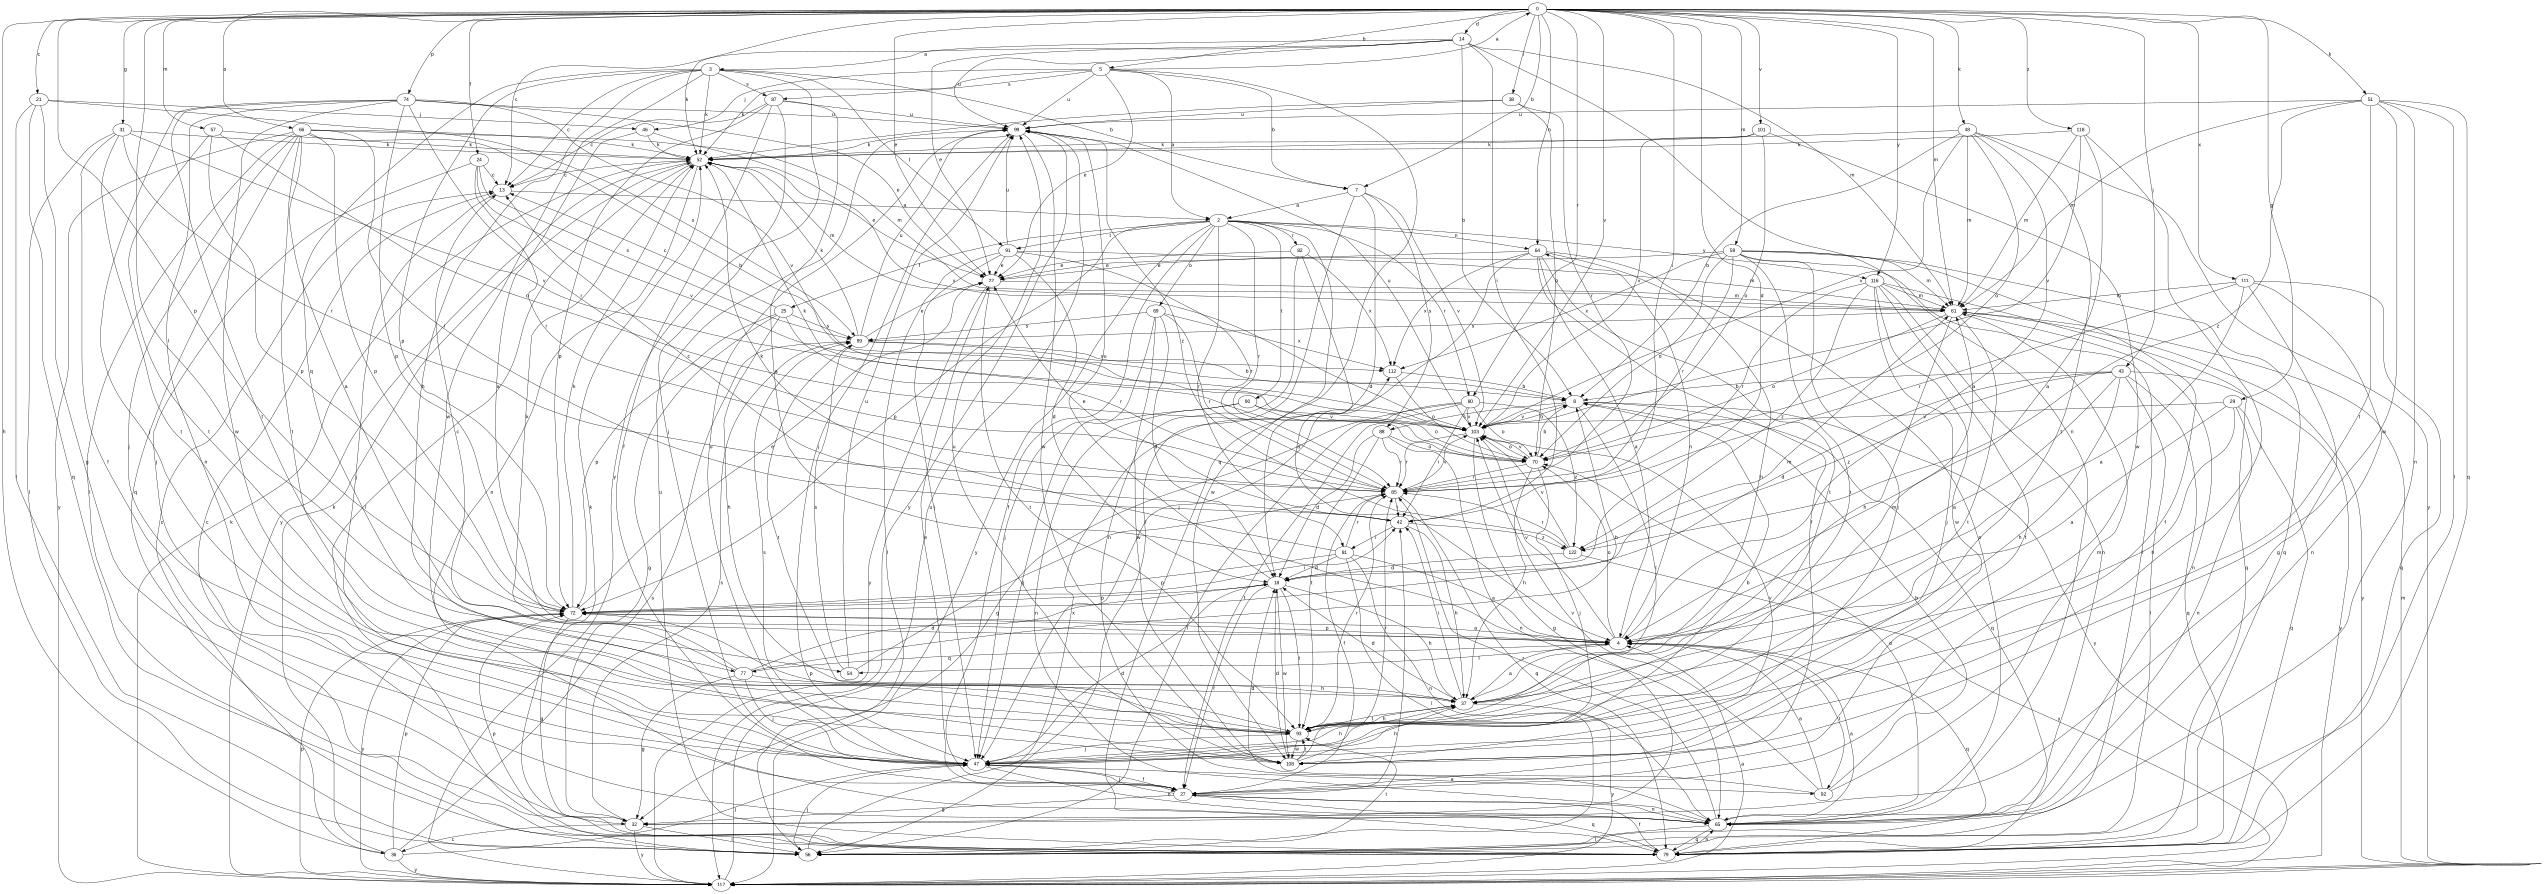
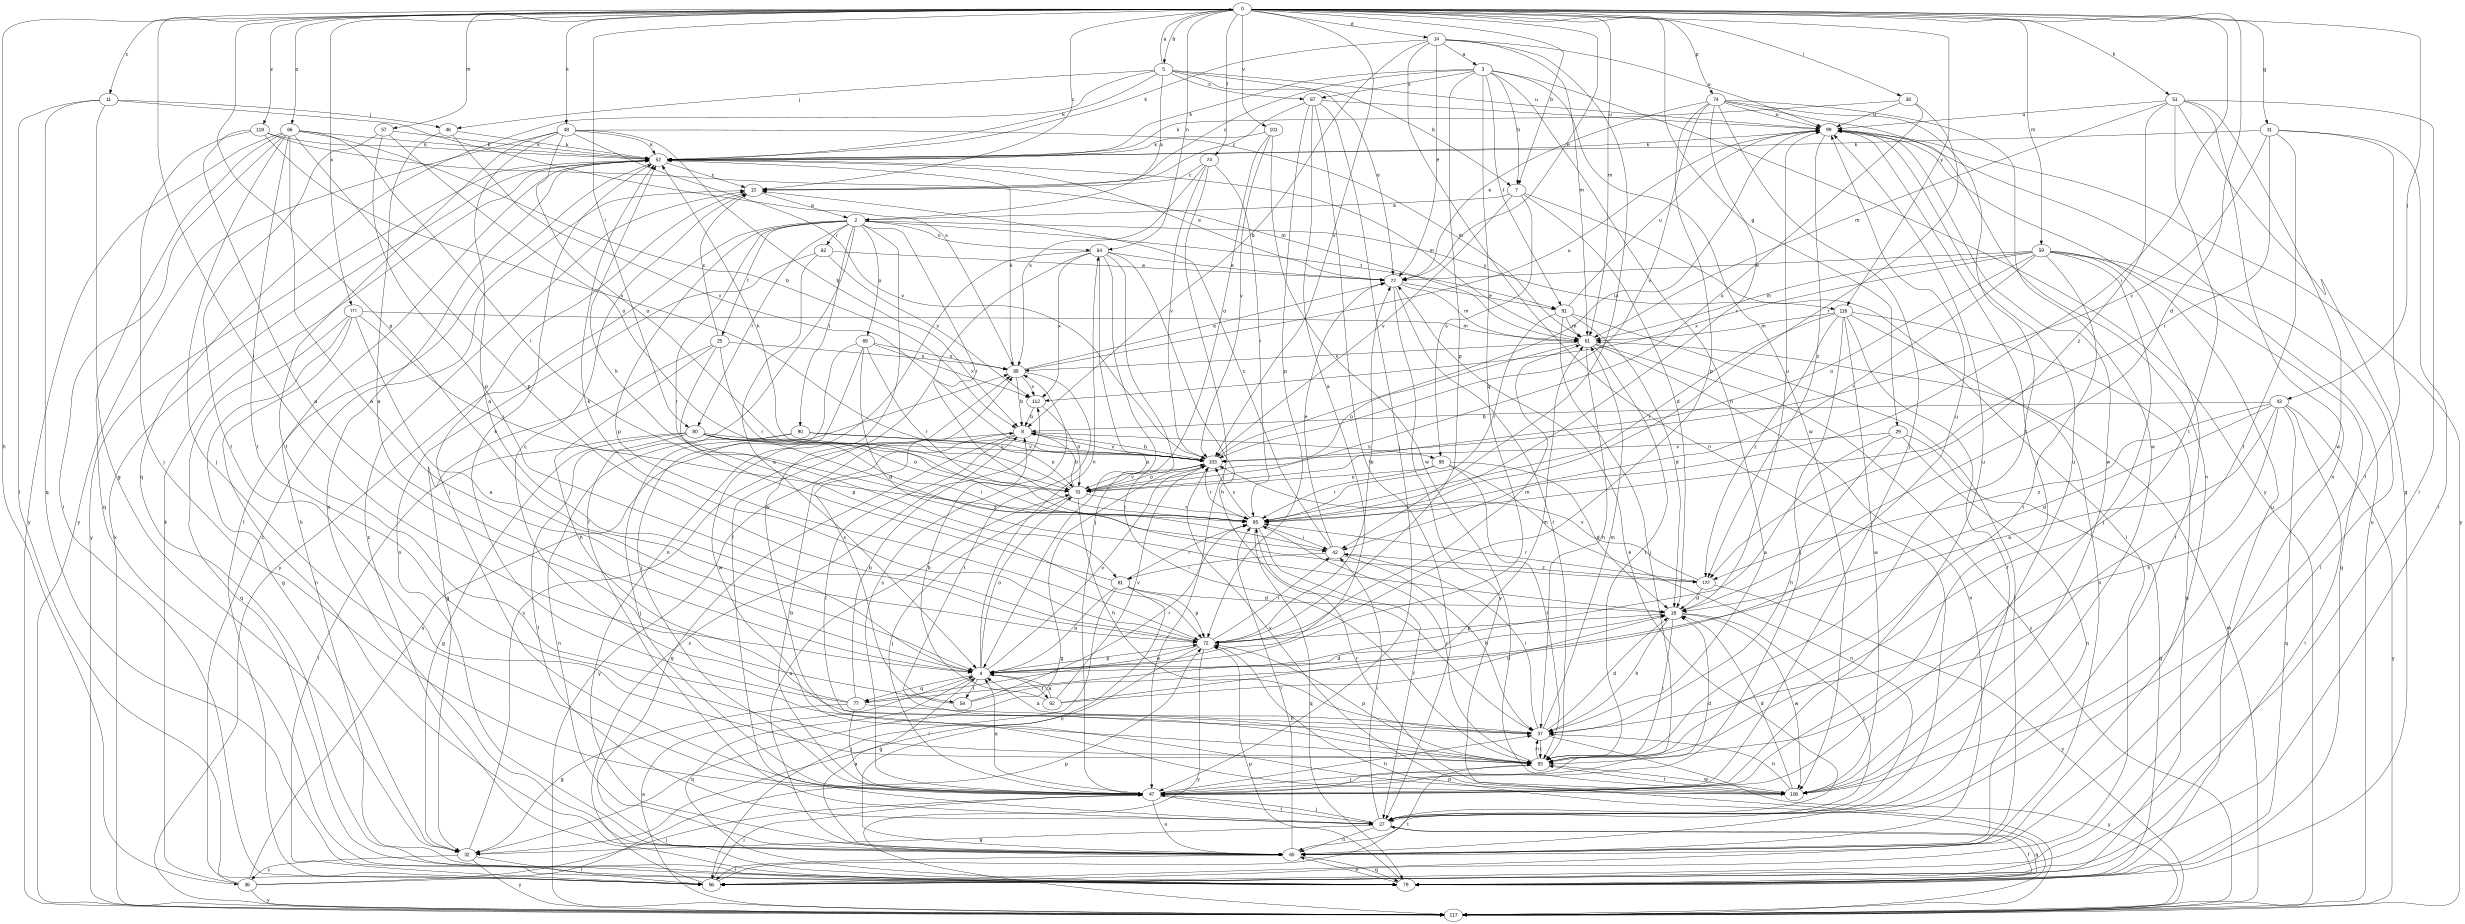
(39, 100) -> (109, 100)
(1001, 264) -> (1462, 293)
(1147, 291) -> none
(1357, 778) -> (1025, 778)
